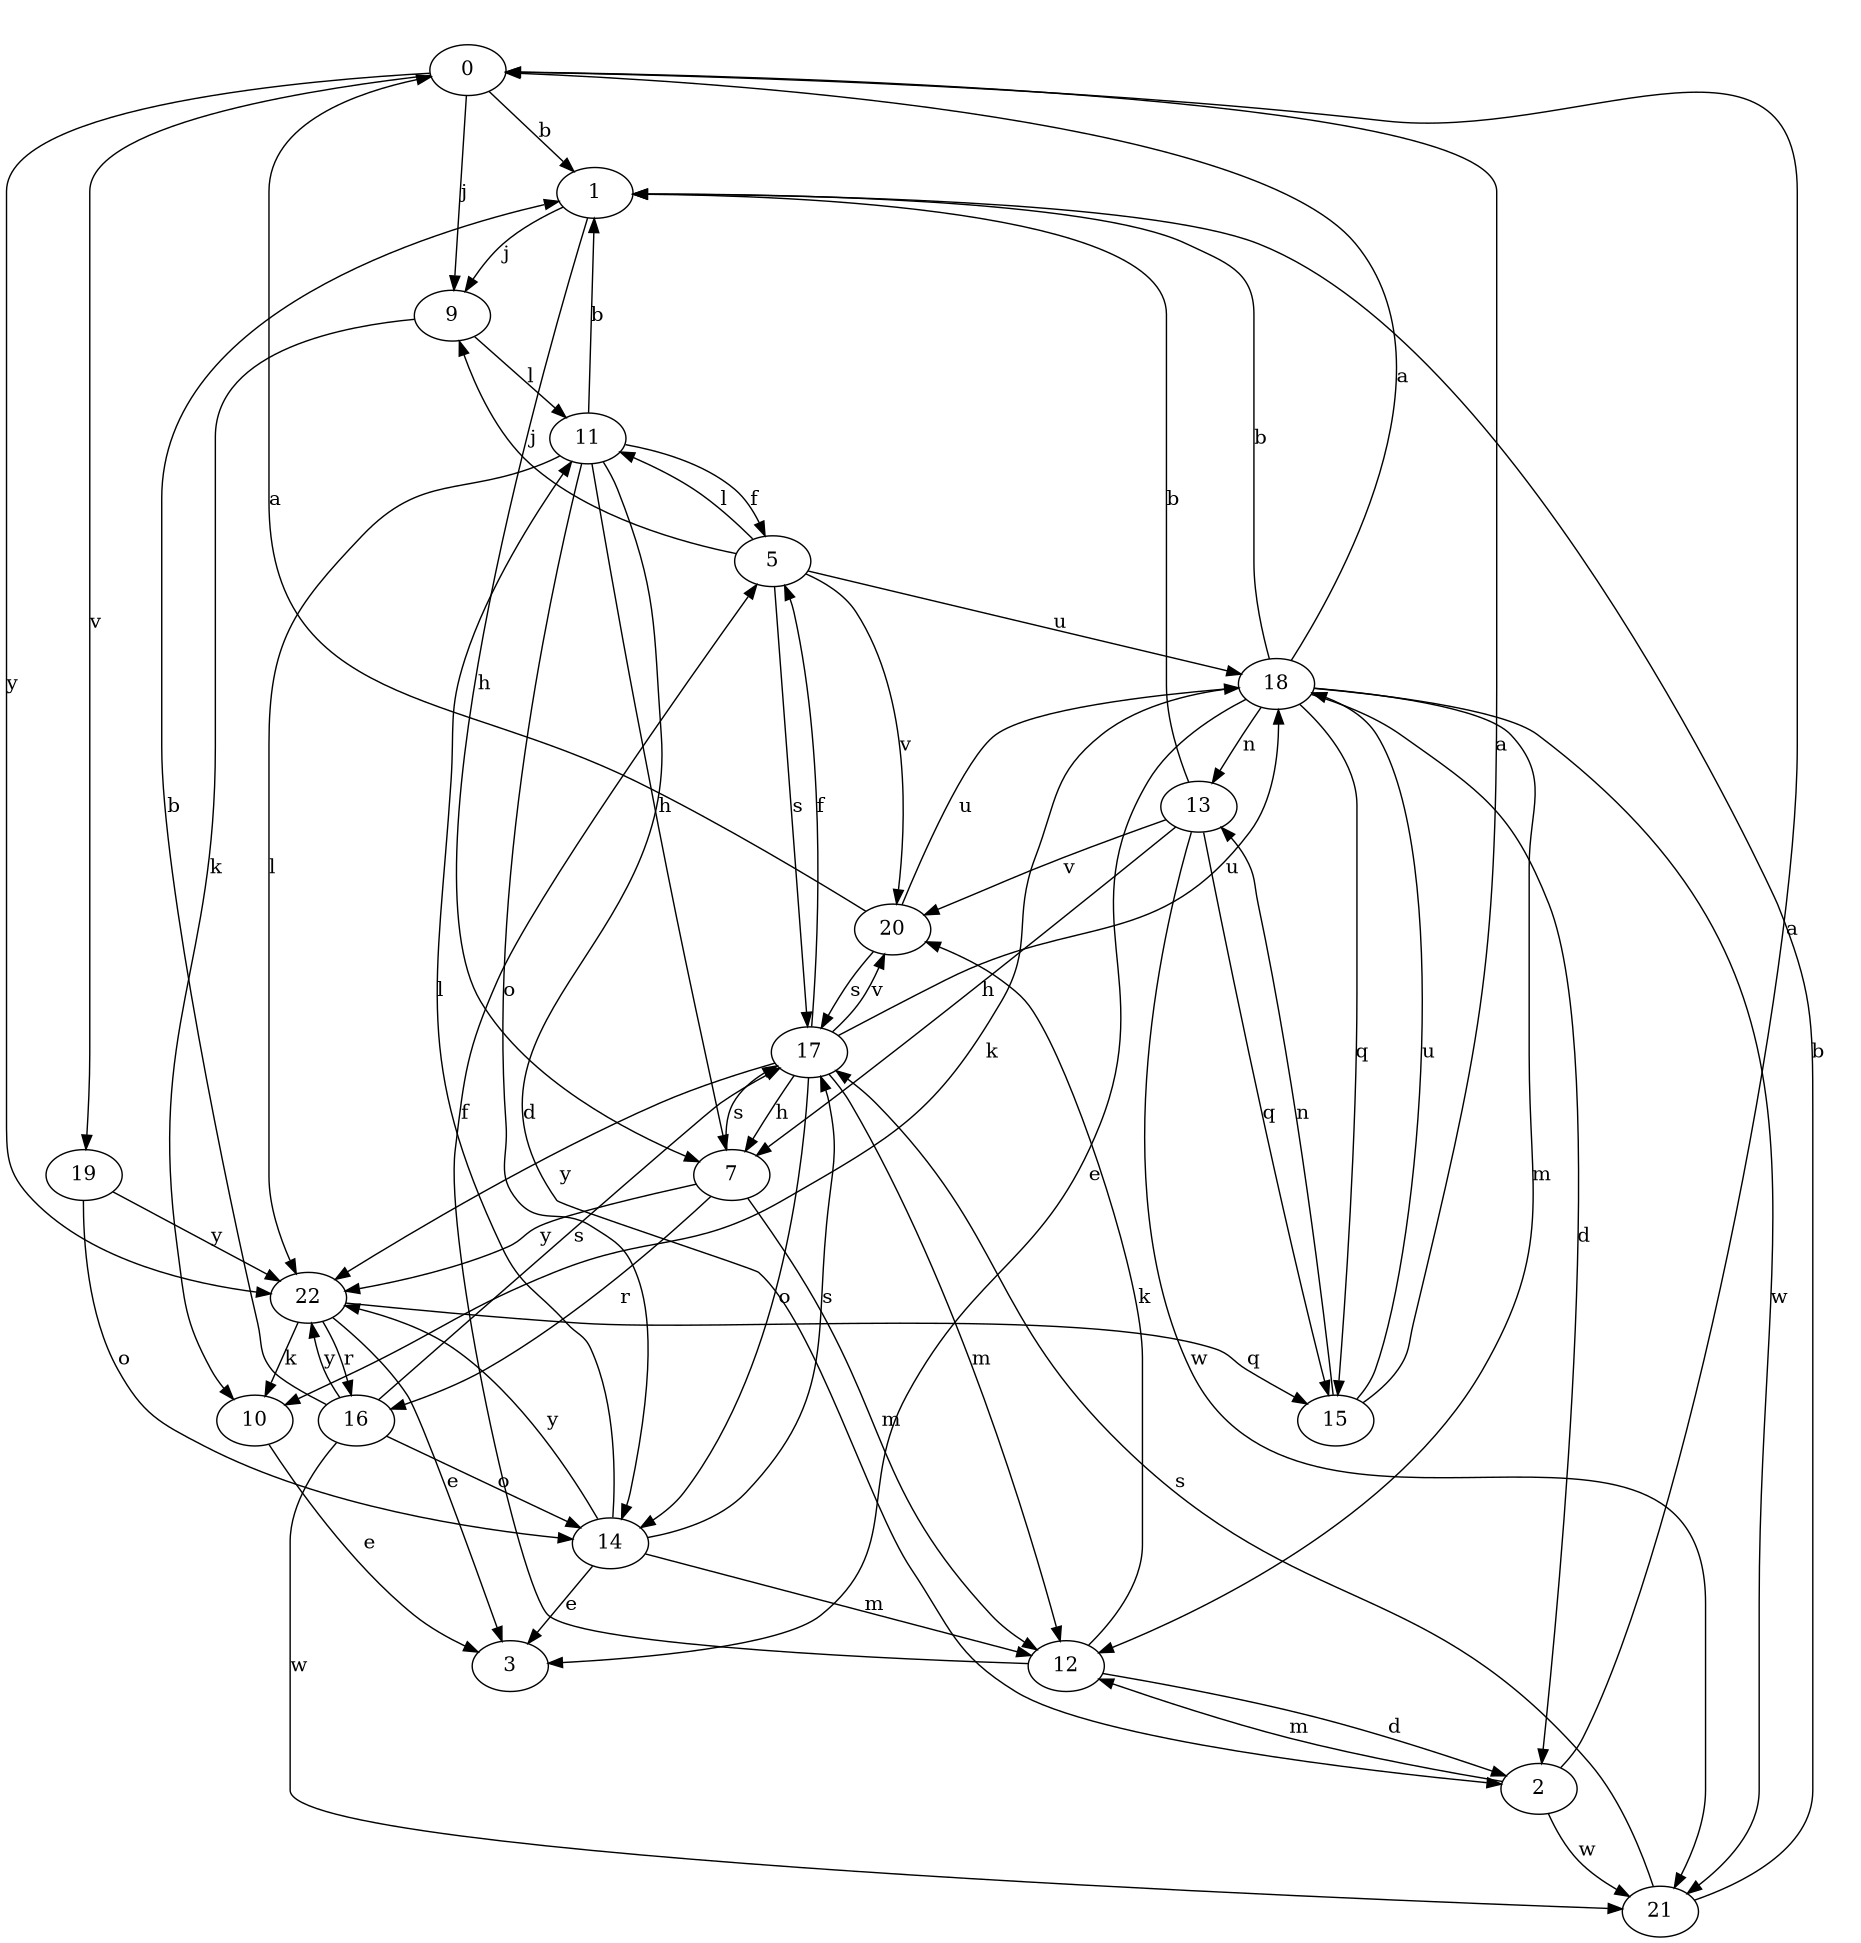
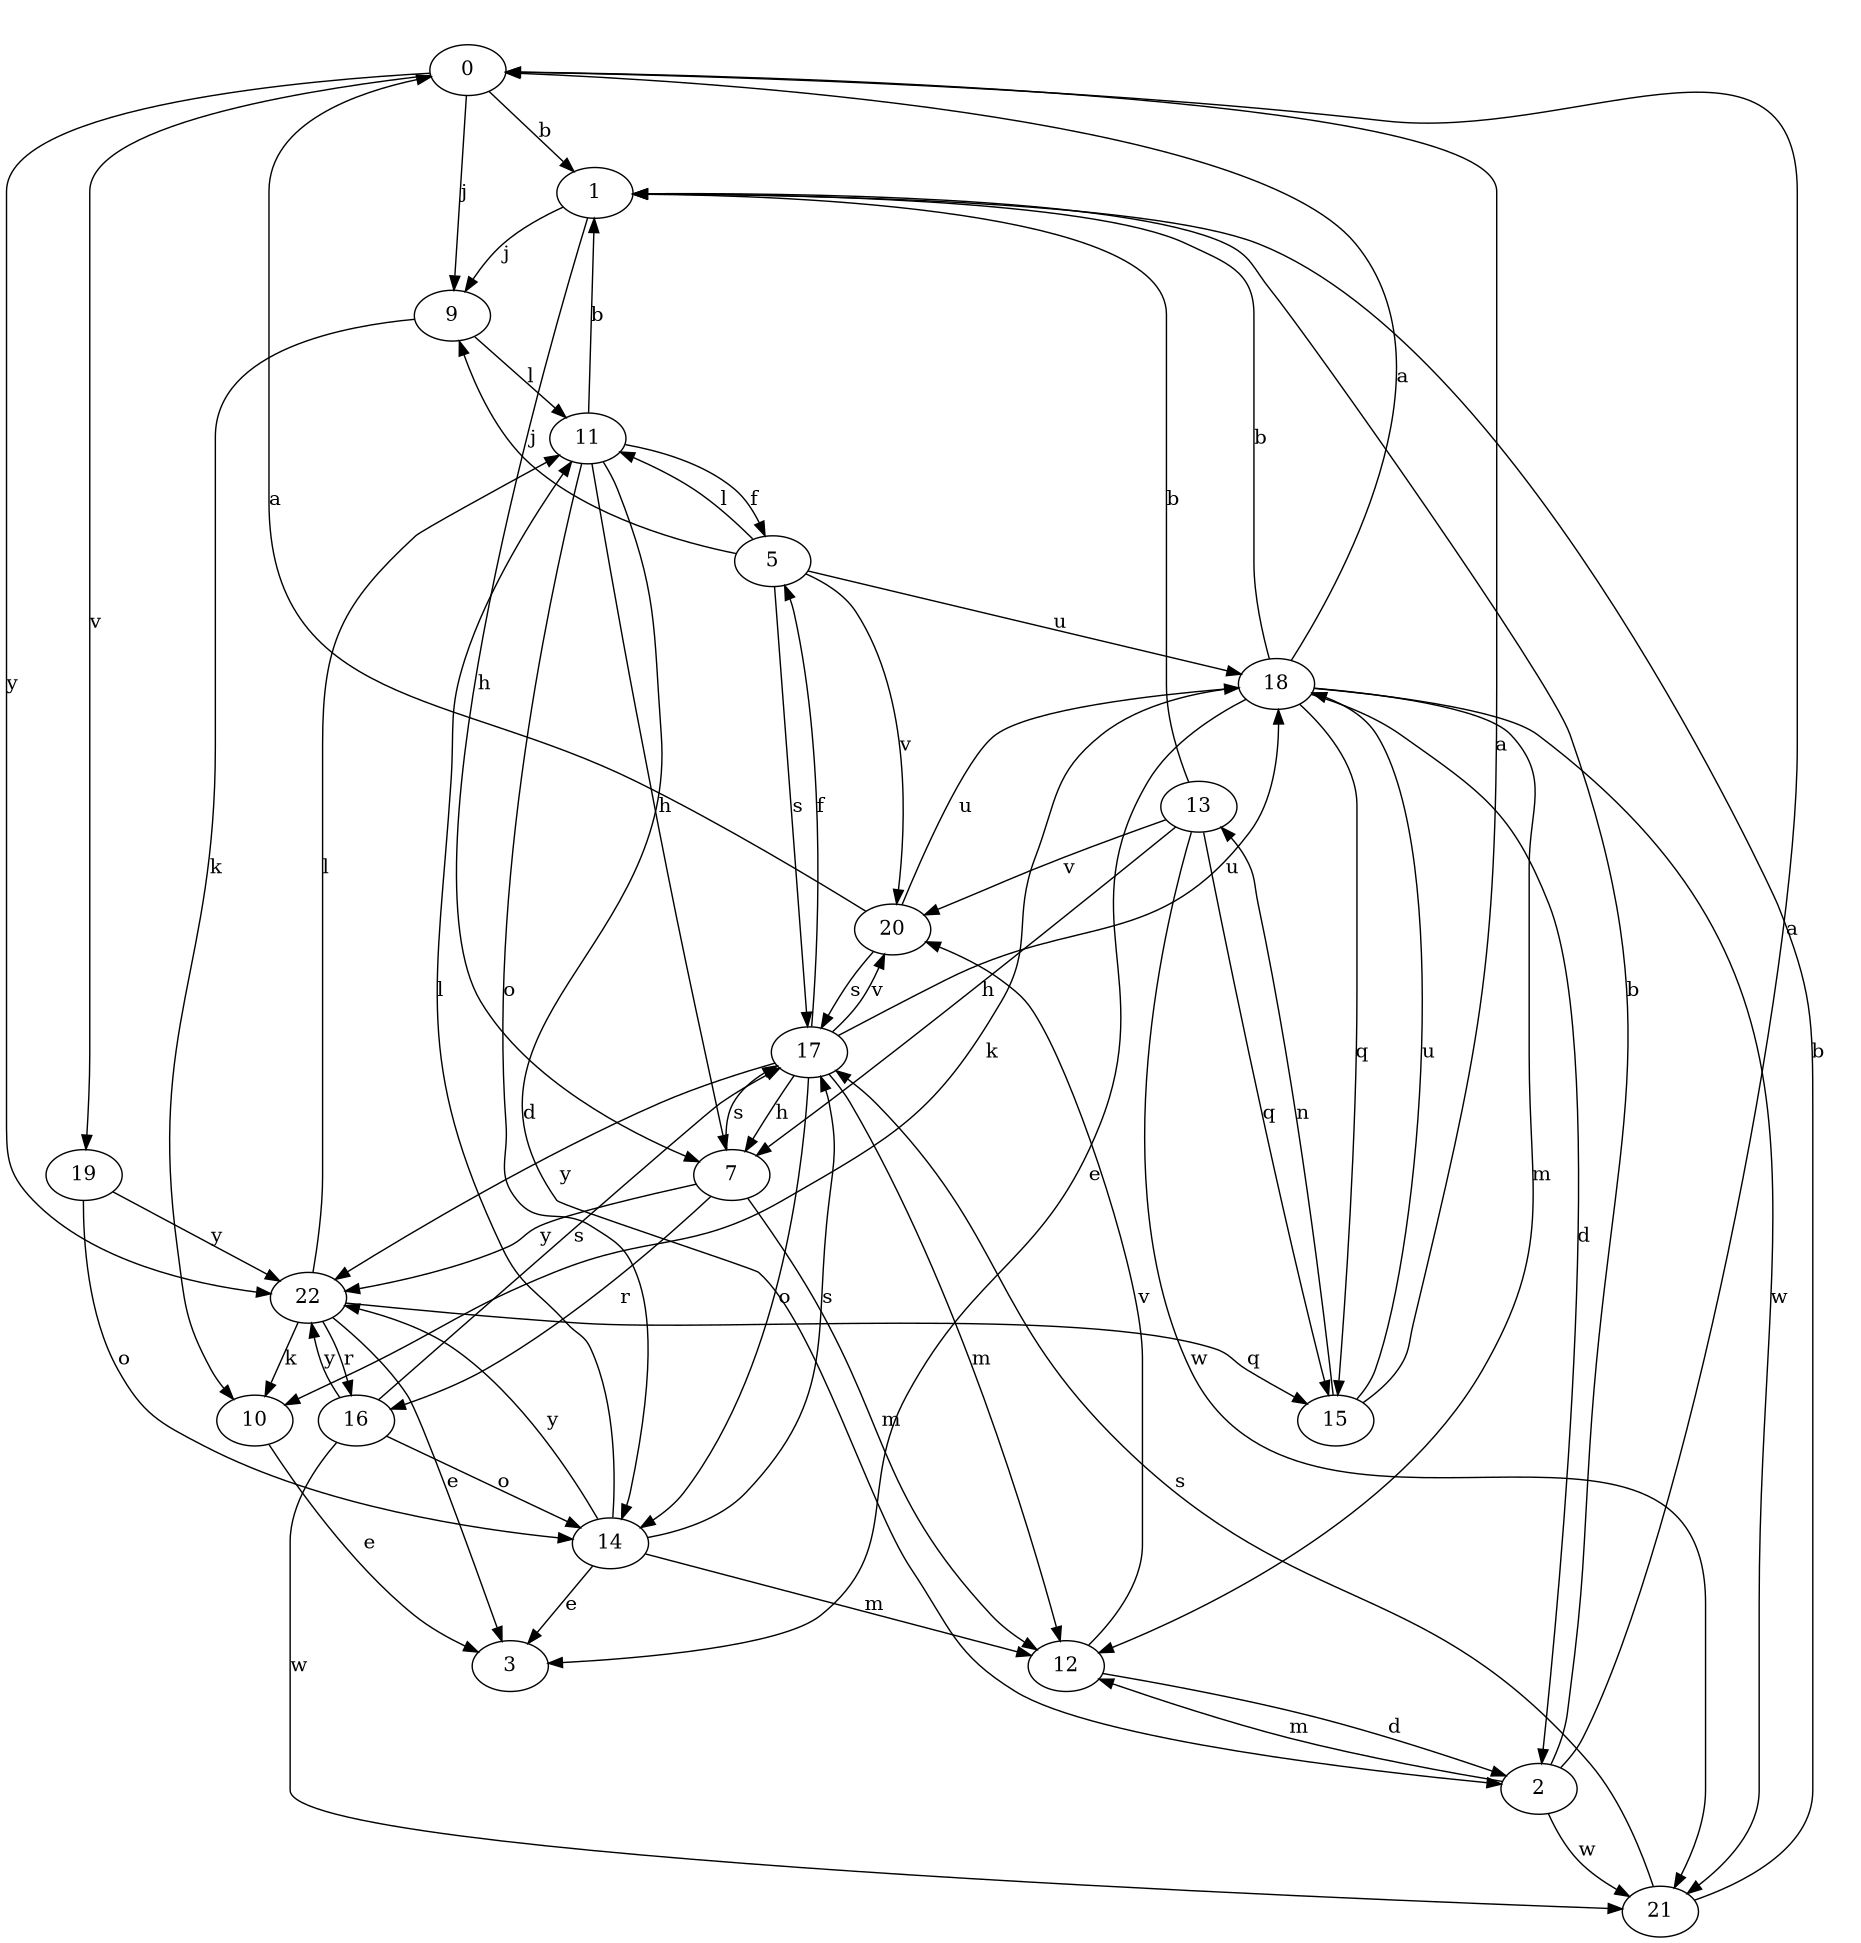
(162, 714) -> (1535, 673)
(1240, 739) -> none
(269, 777) -> (323, 814)
(1145, 1298) -> (1145, 1298)
(476, 1352) -> none
